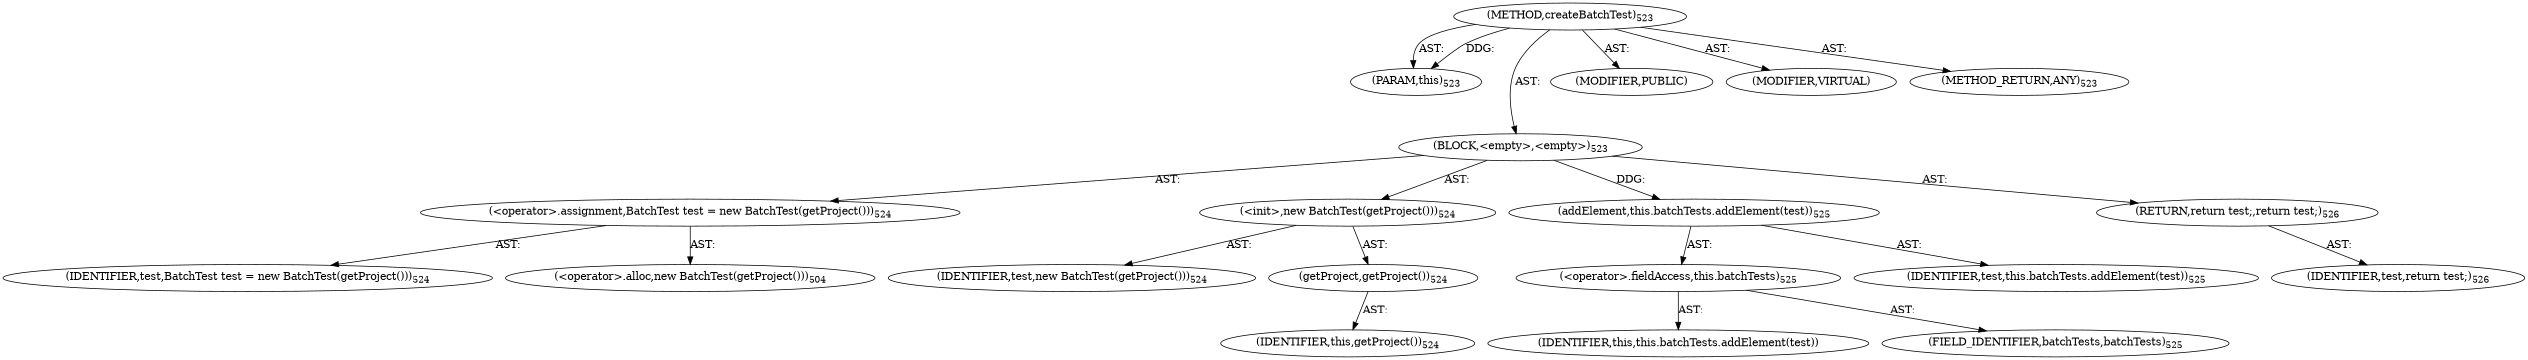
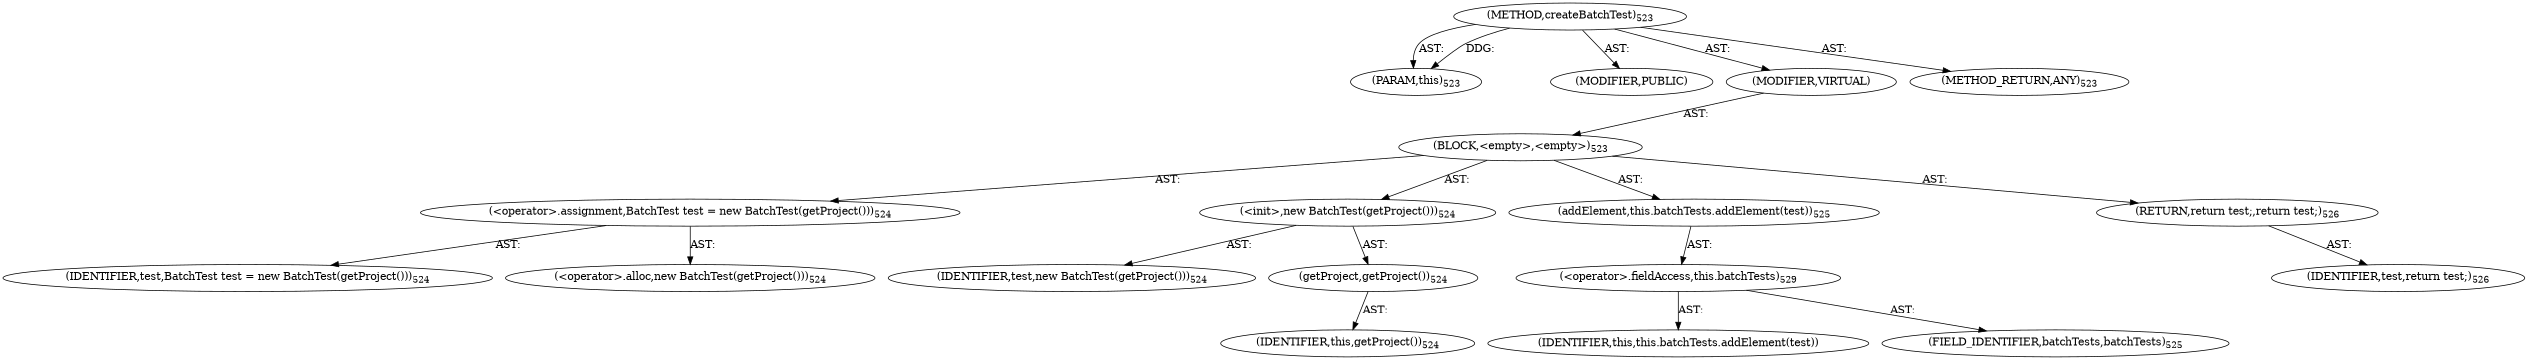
(1514, 72) -> (1672, 113)
(1632, 180) -> (1632, 180)
(818, 277) -> (818, 277)
(1788, 277) -> (1788, 277)
(2056, 278) -> none
